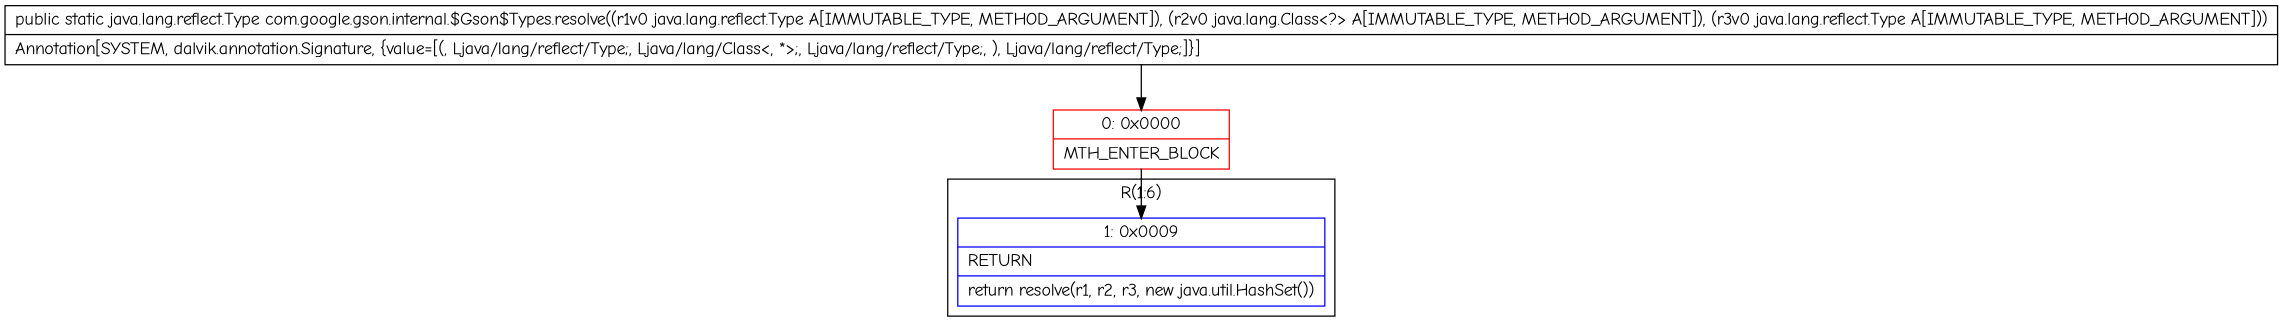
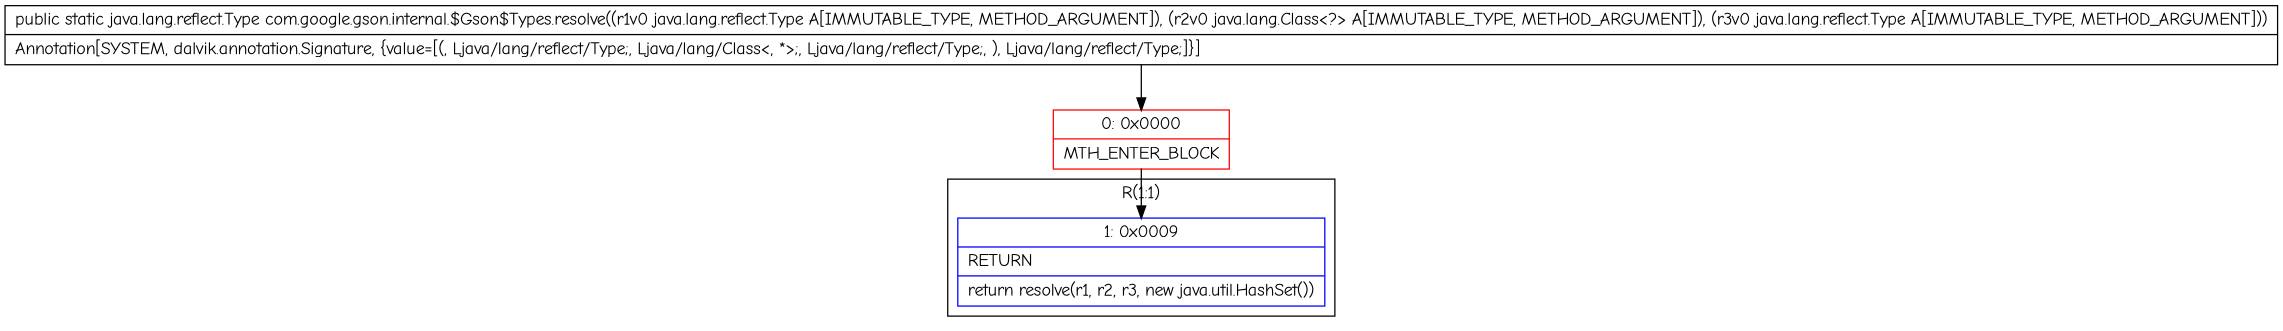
(1141, 194) -> (1141, 194)
